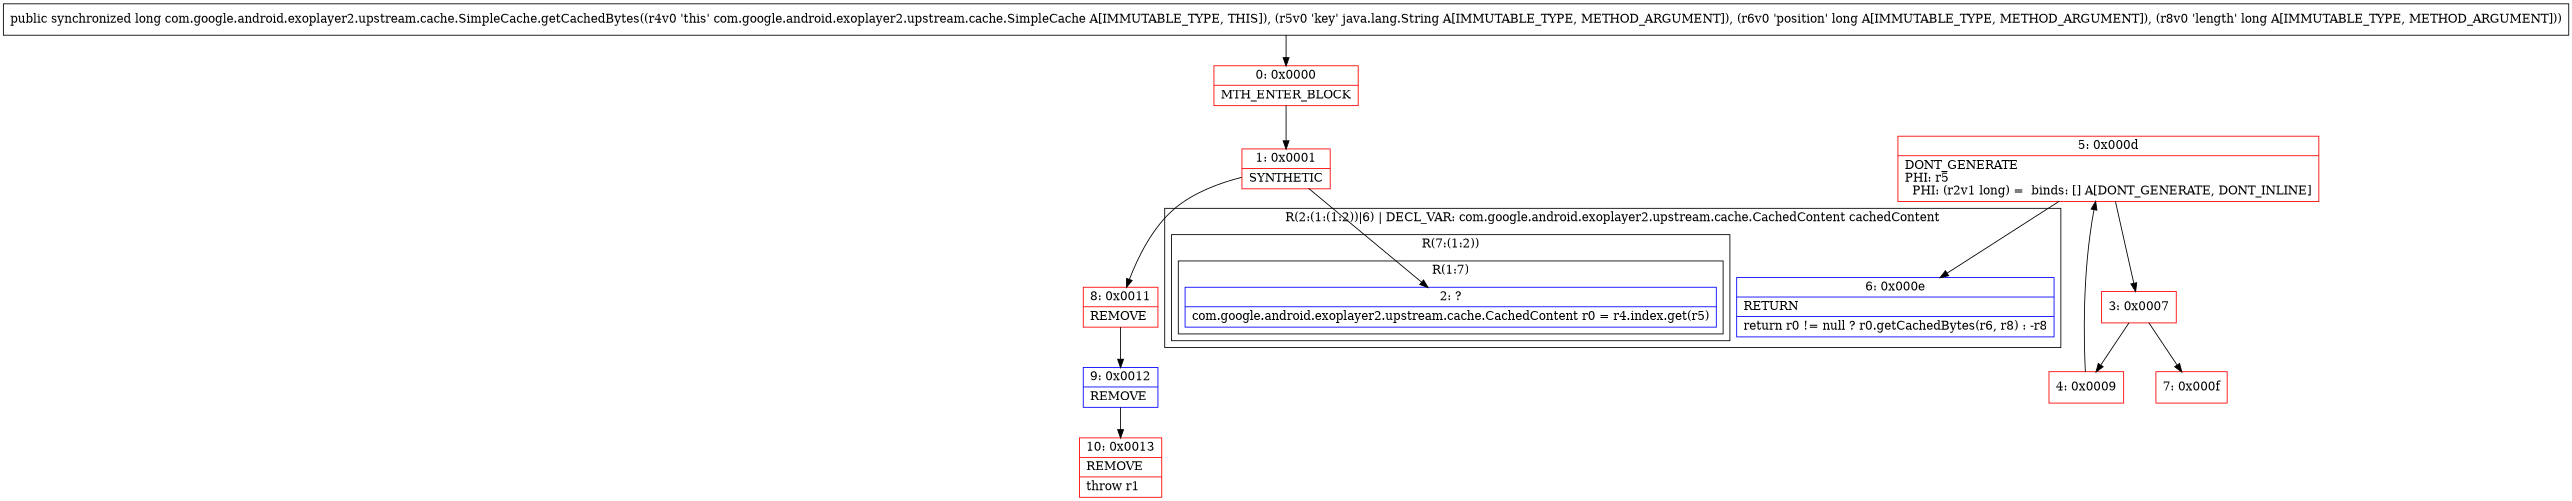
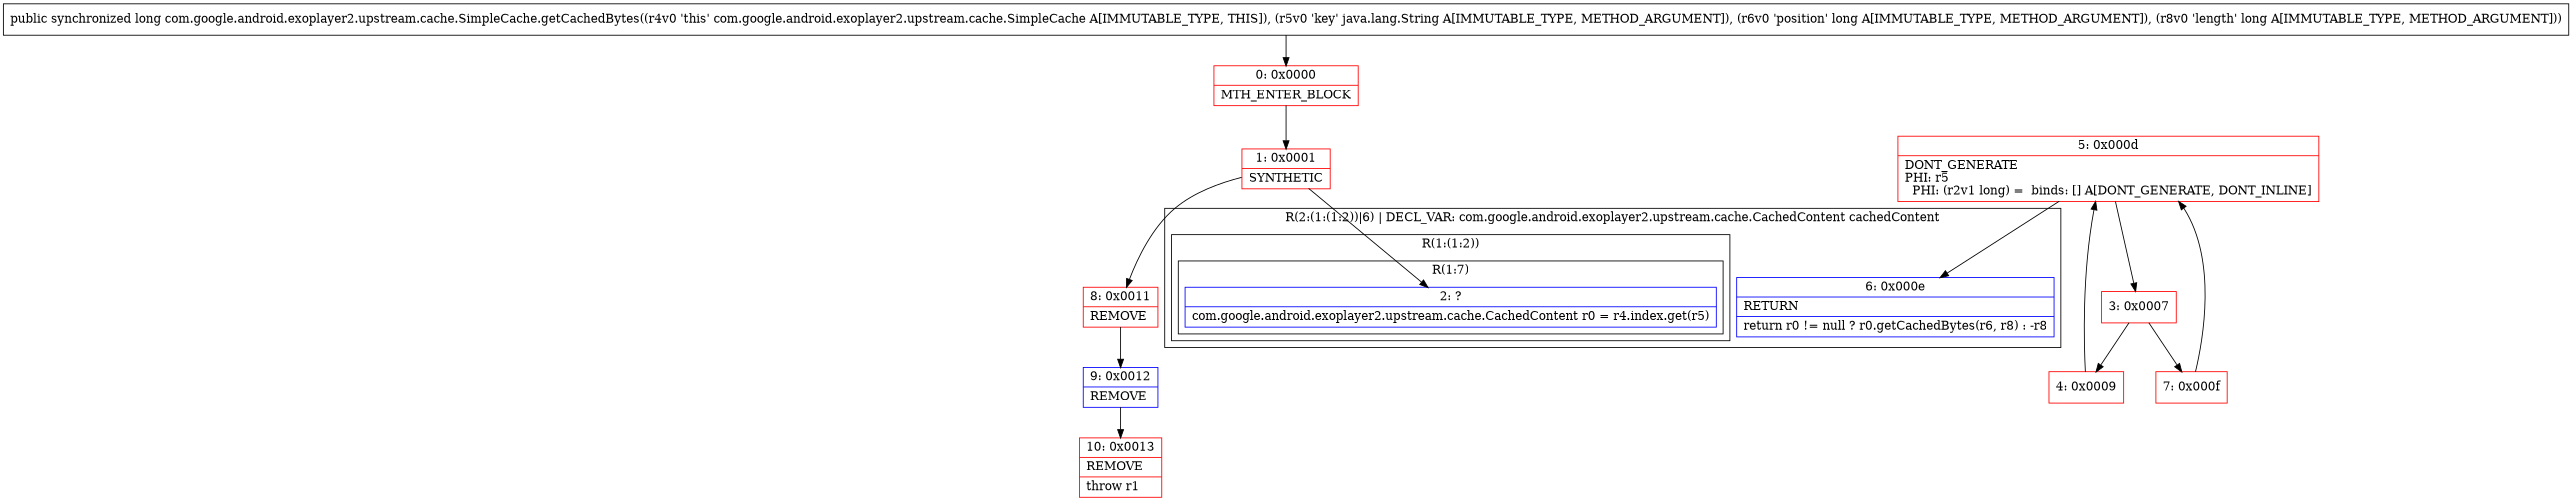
(1451, 244) -> (1451, 244)
none -> (2205, 289)
